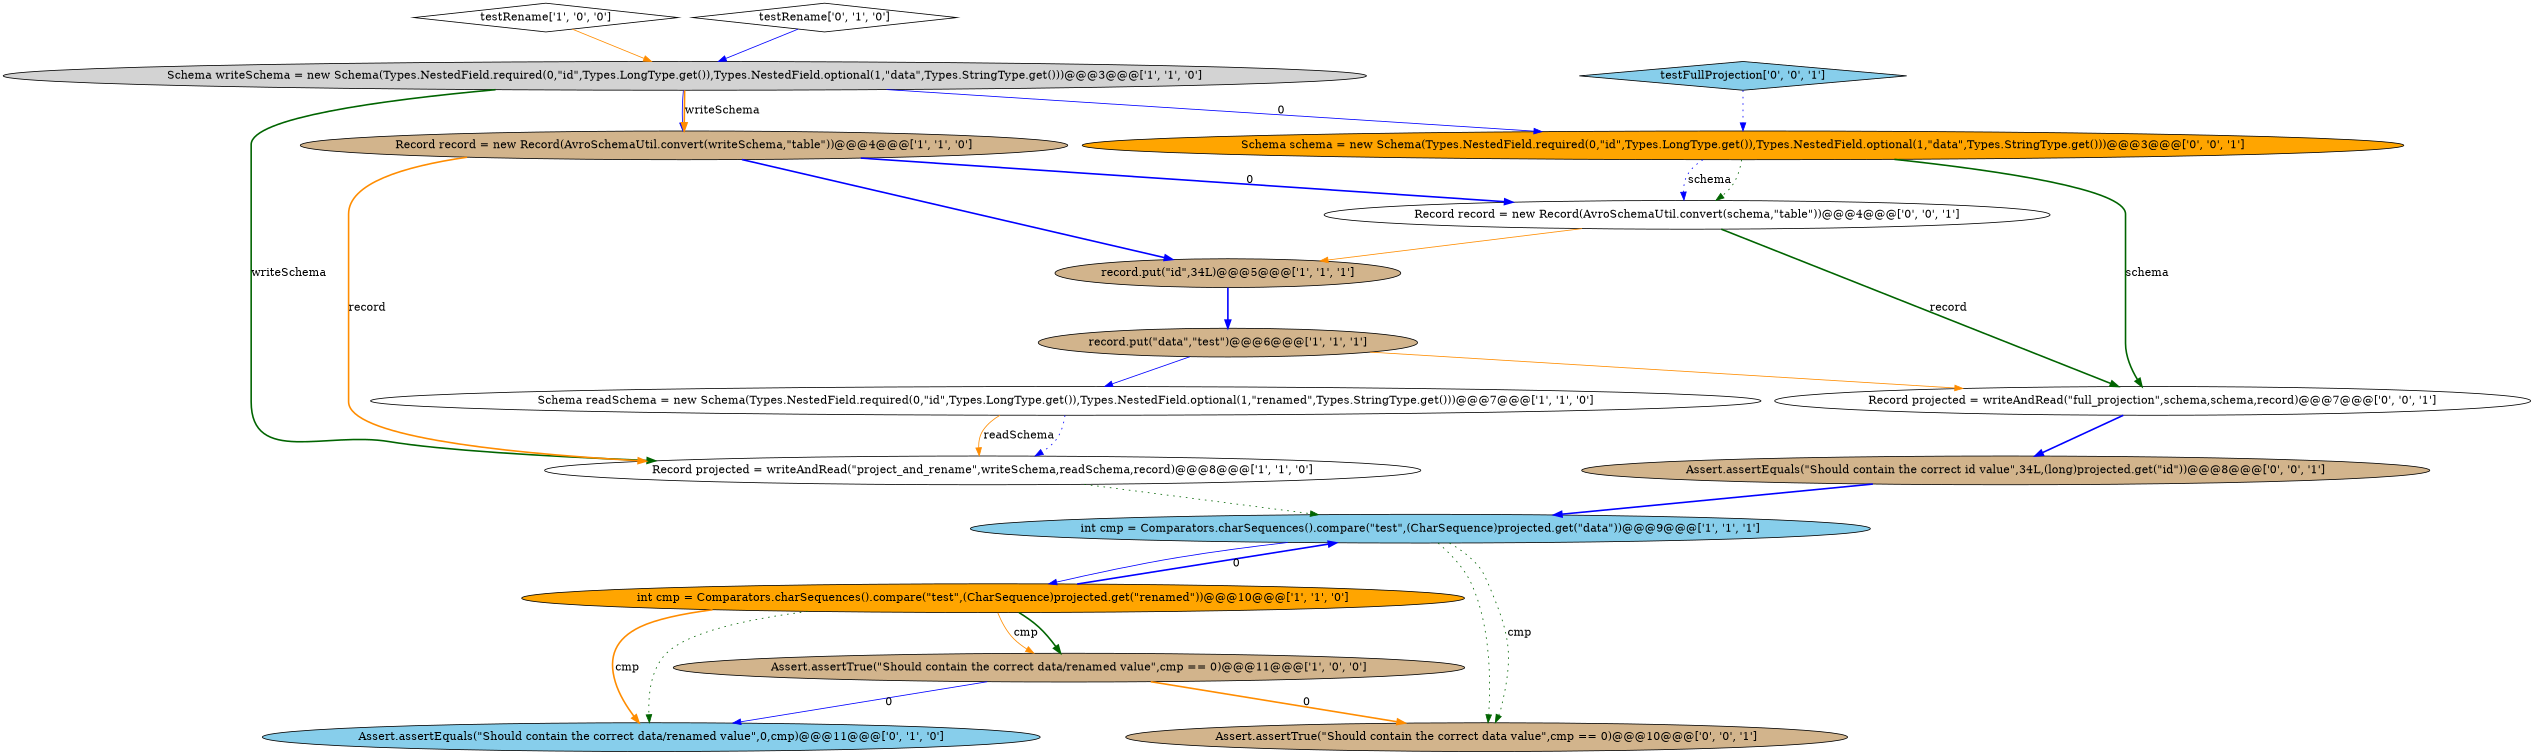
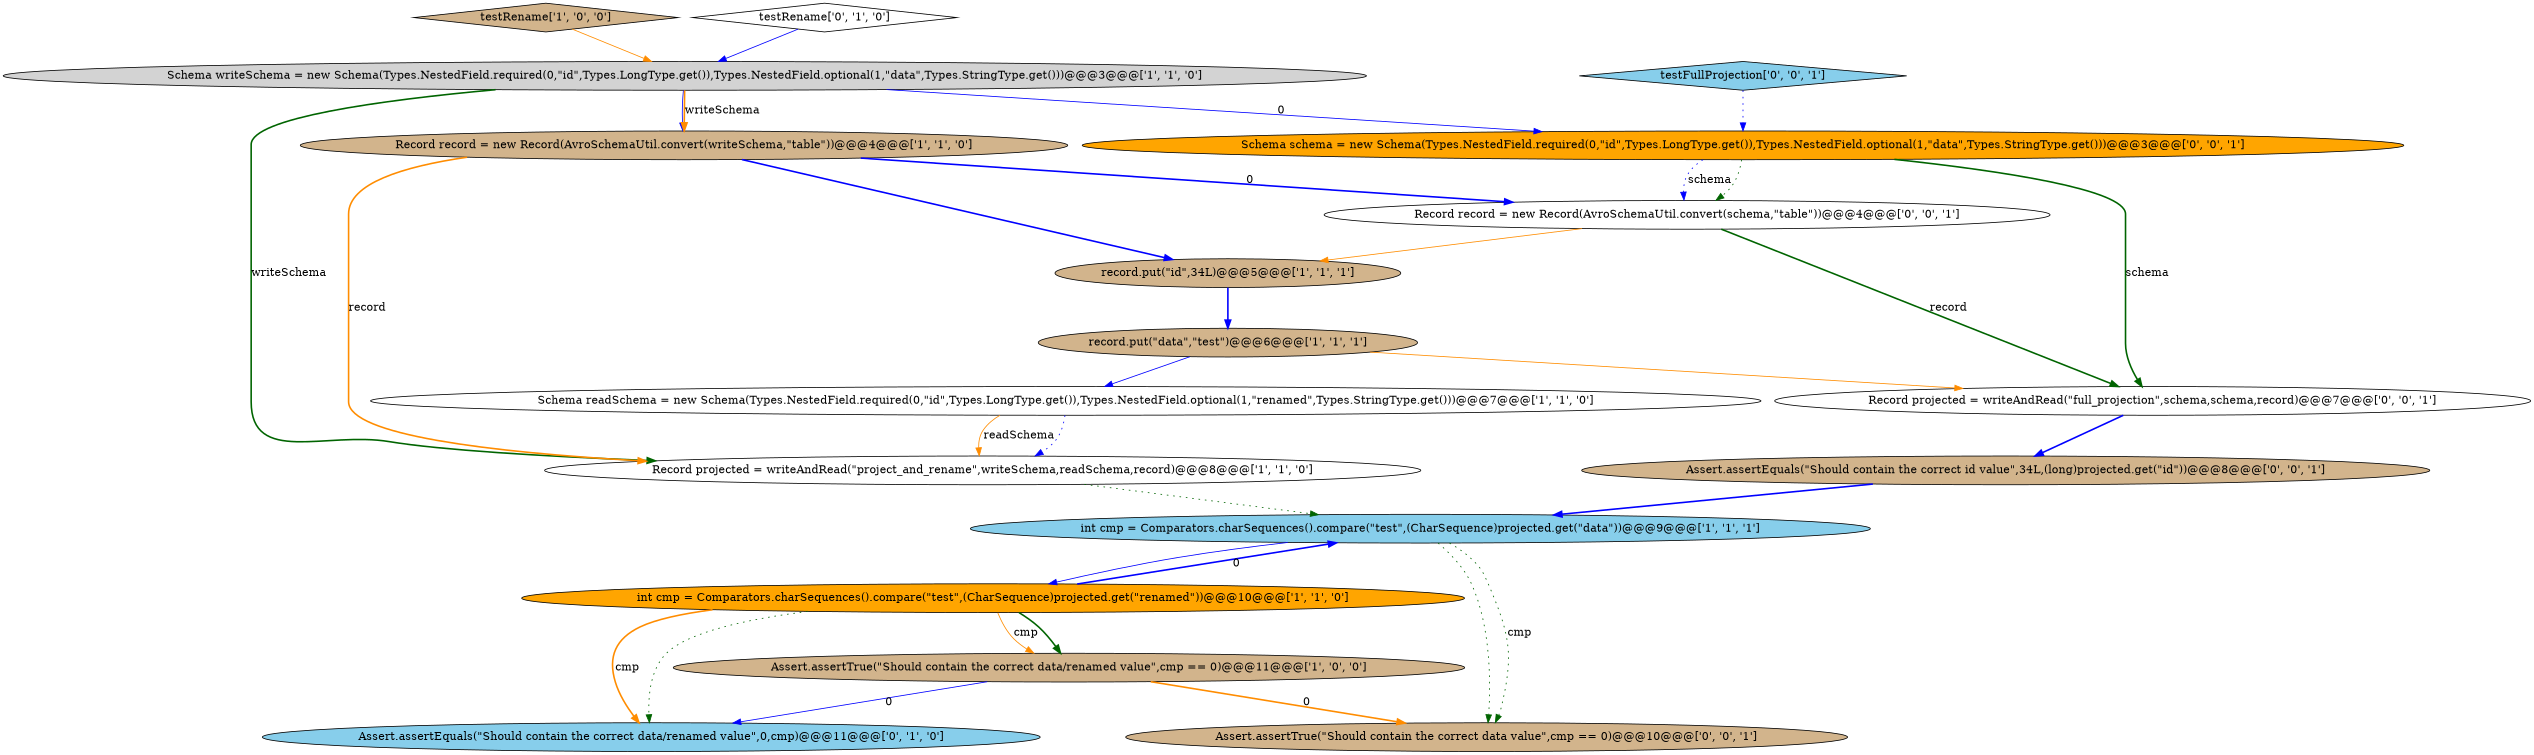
(546, 18) -> (546, 18)
